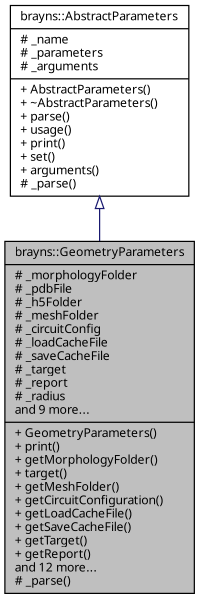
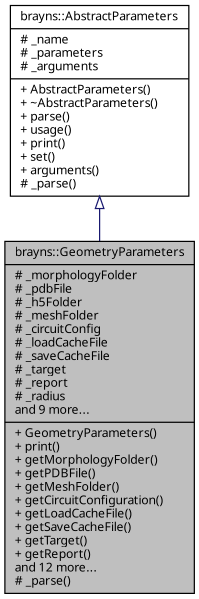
(41, 474) -> (56, 474)
